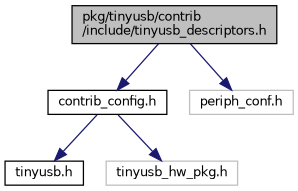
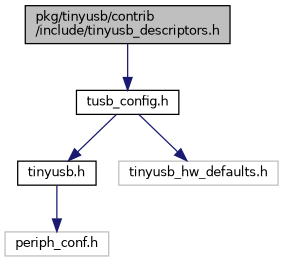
(207, 62) -> (57, 202)
(107, 102) -> (128, 102)
(172, 173) -> (198, 173)
